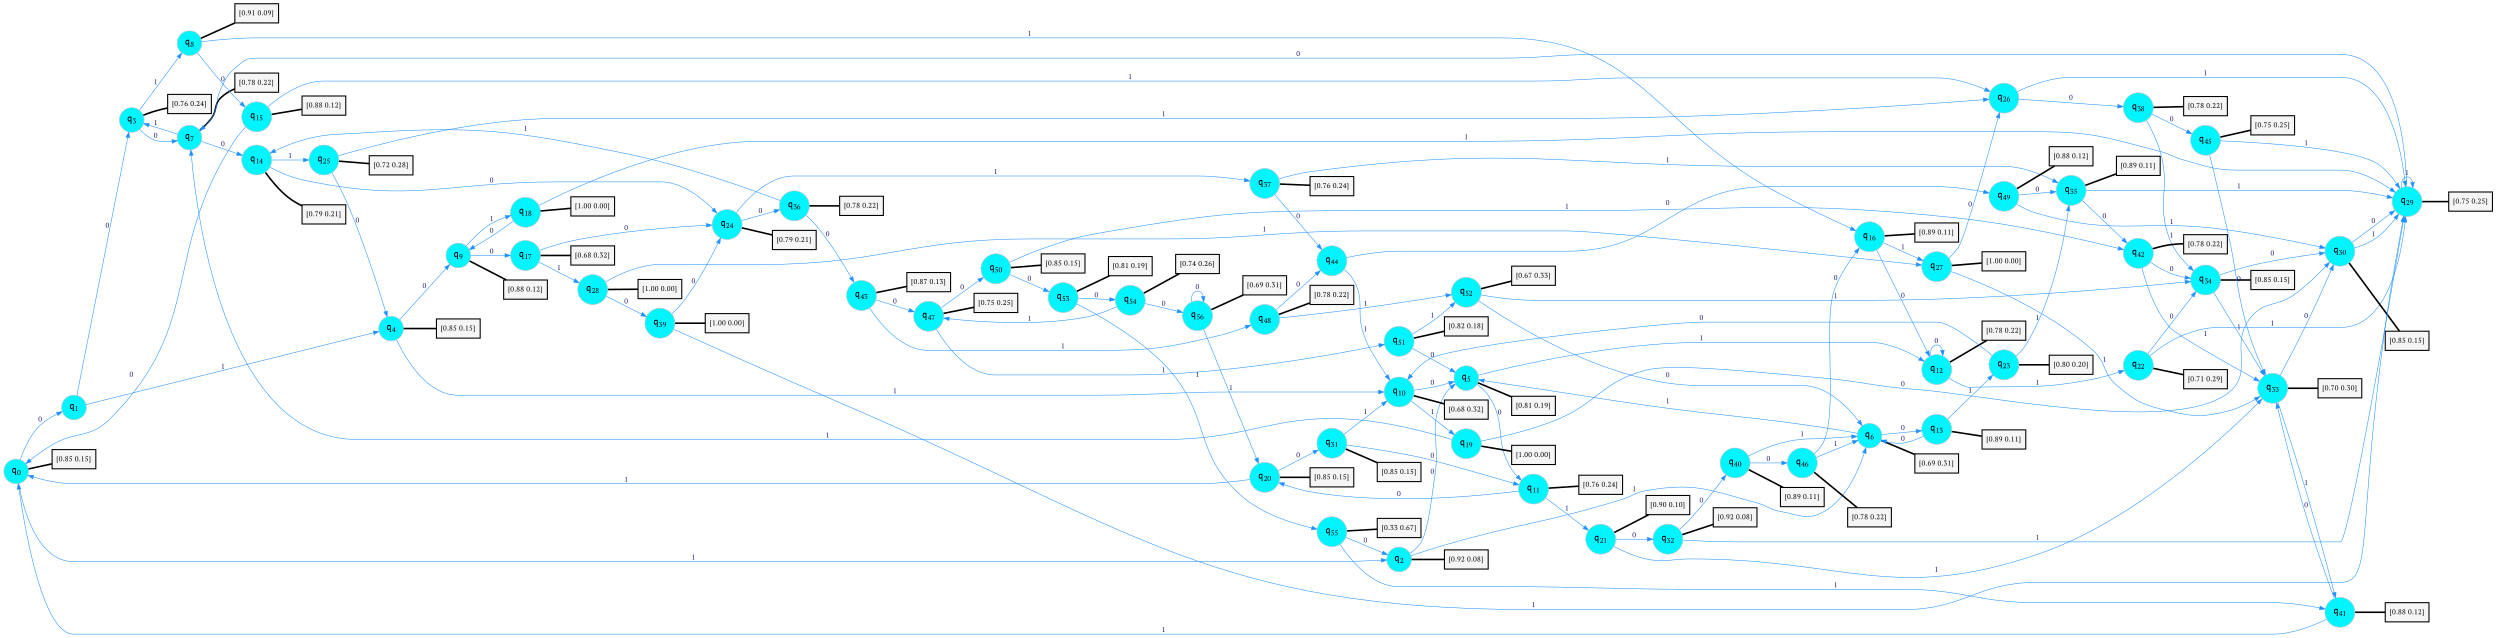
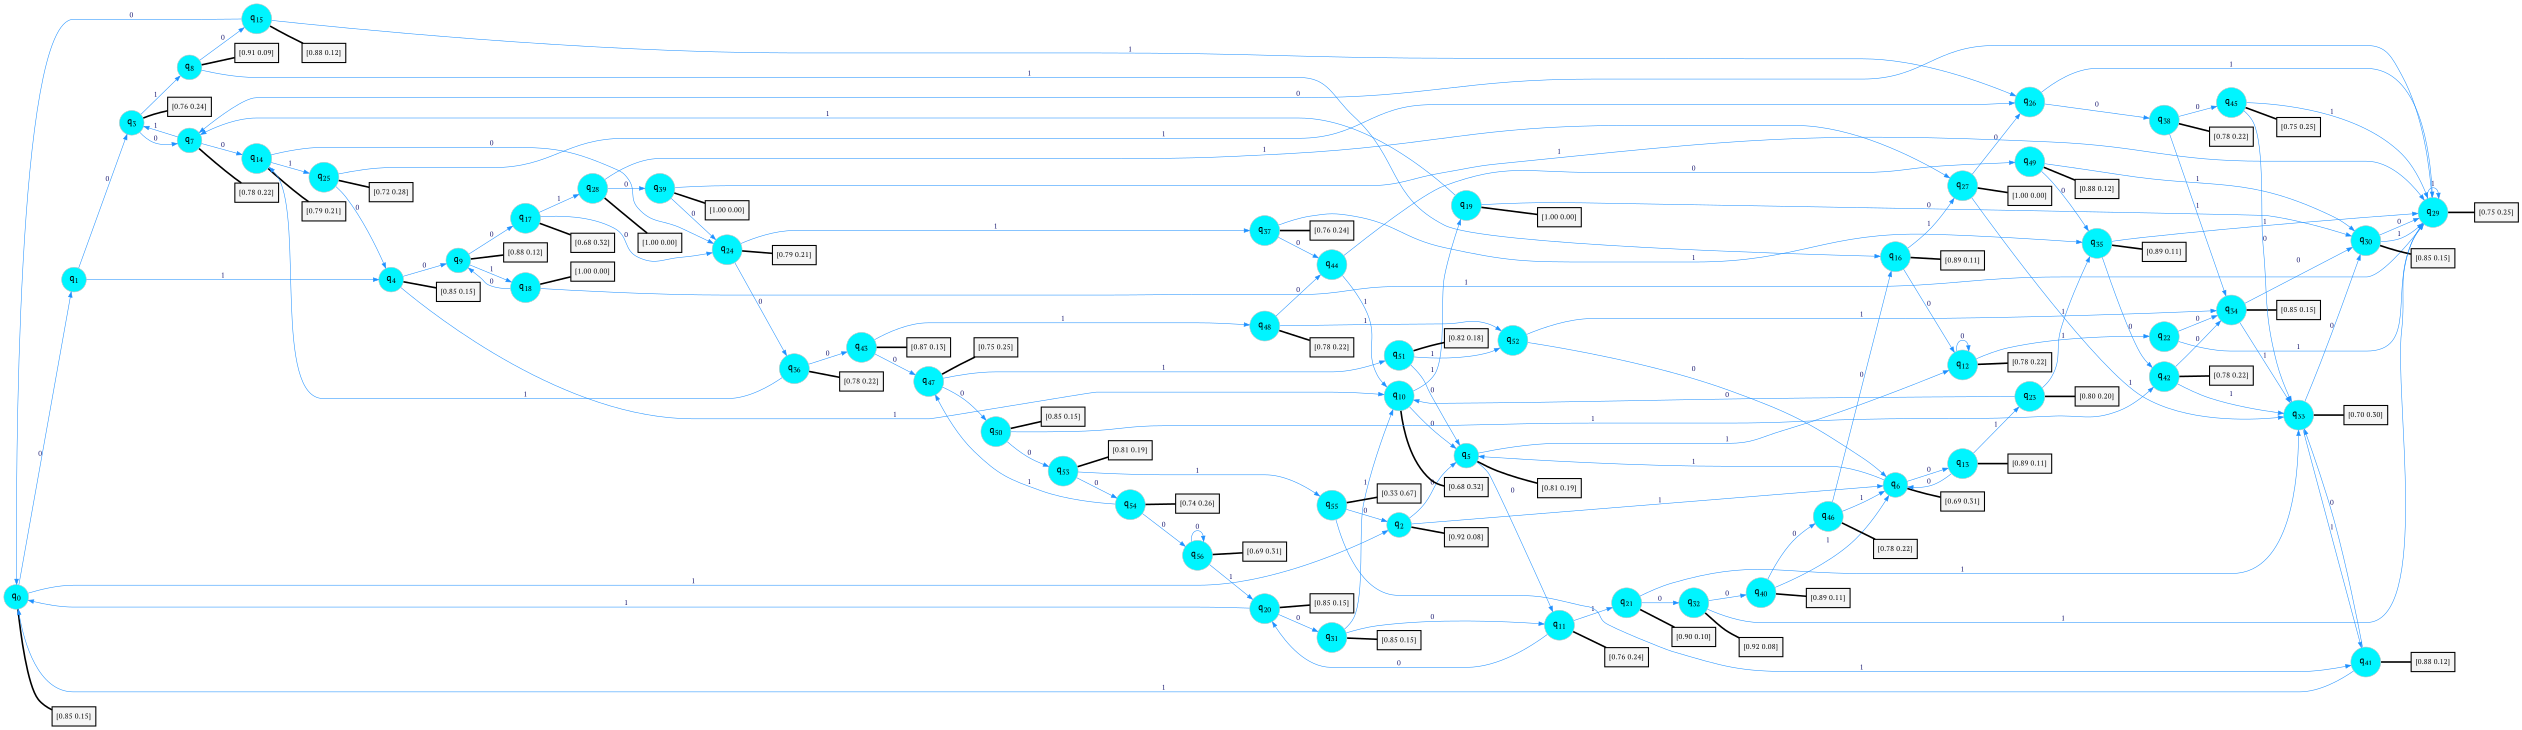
(1533, 276) -> none
(2205, 379) -> none
